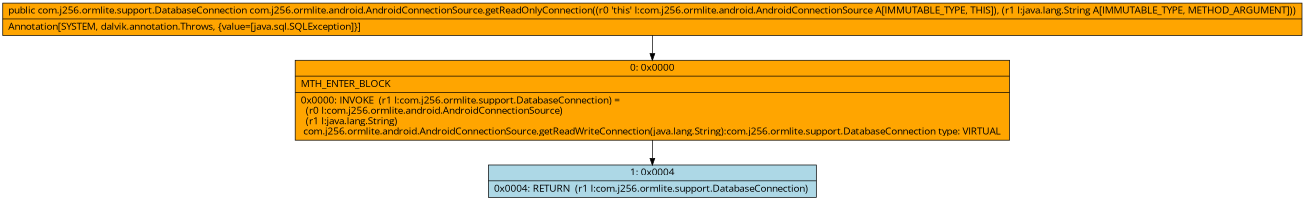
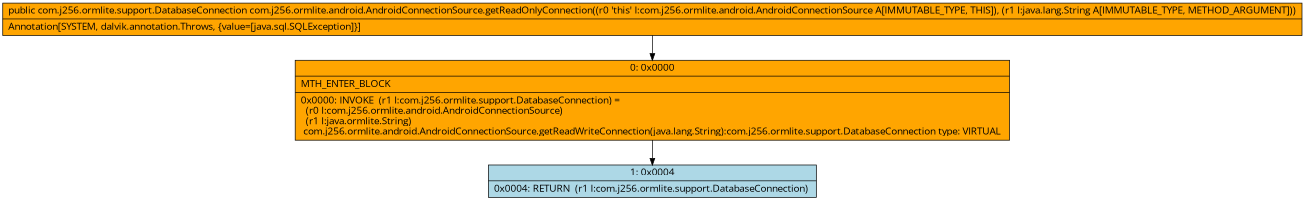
(349, 121) -> (356, 121)
